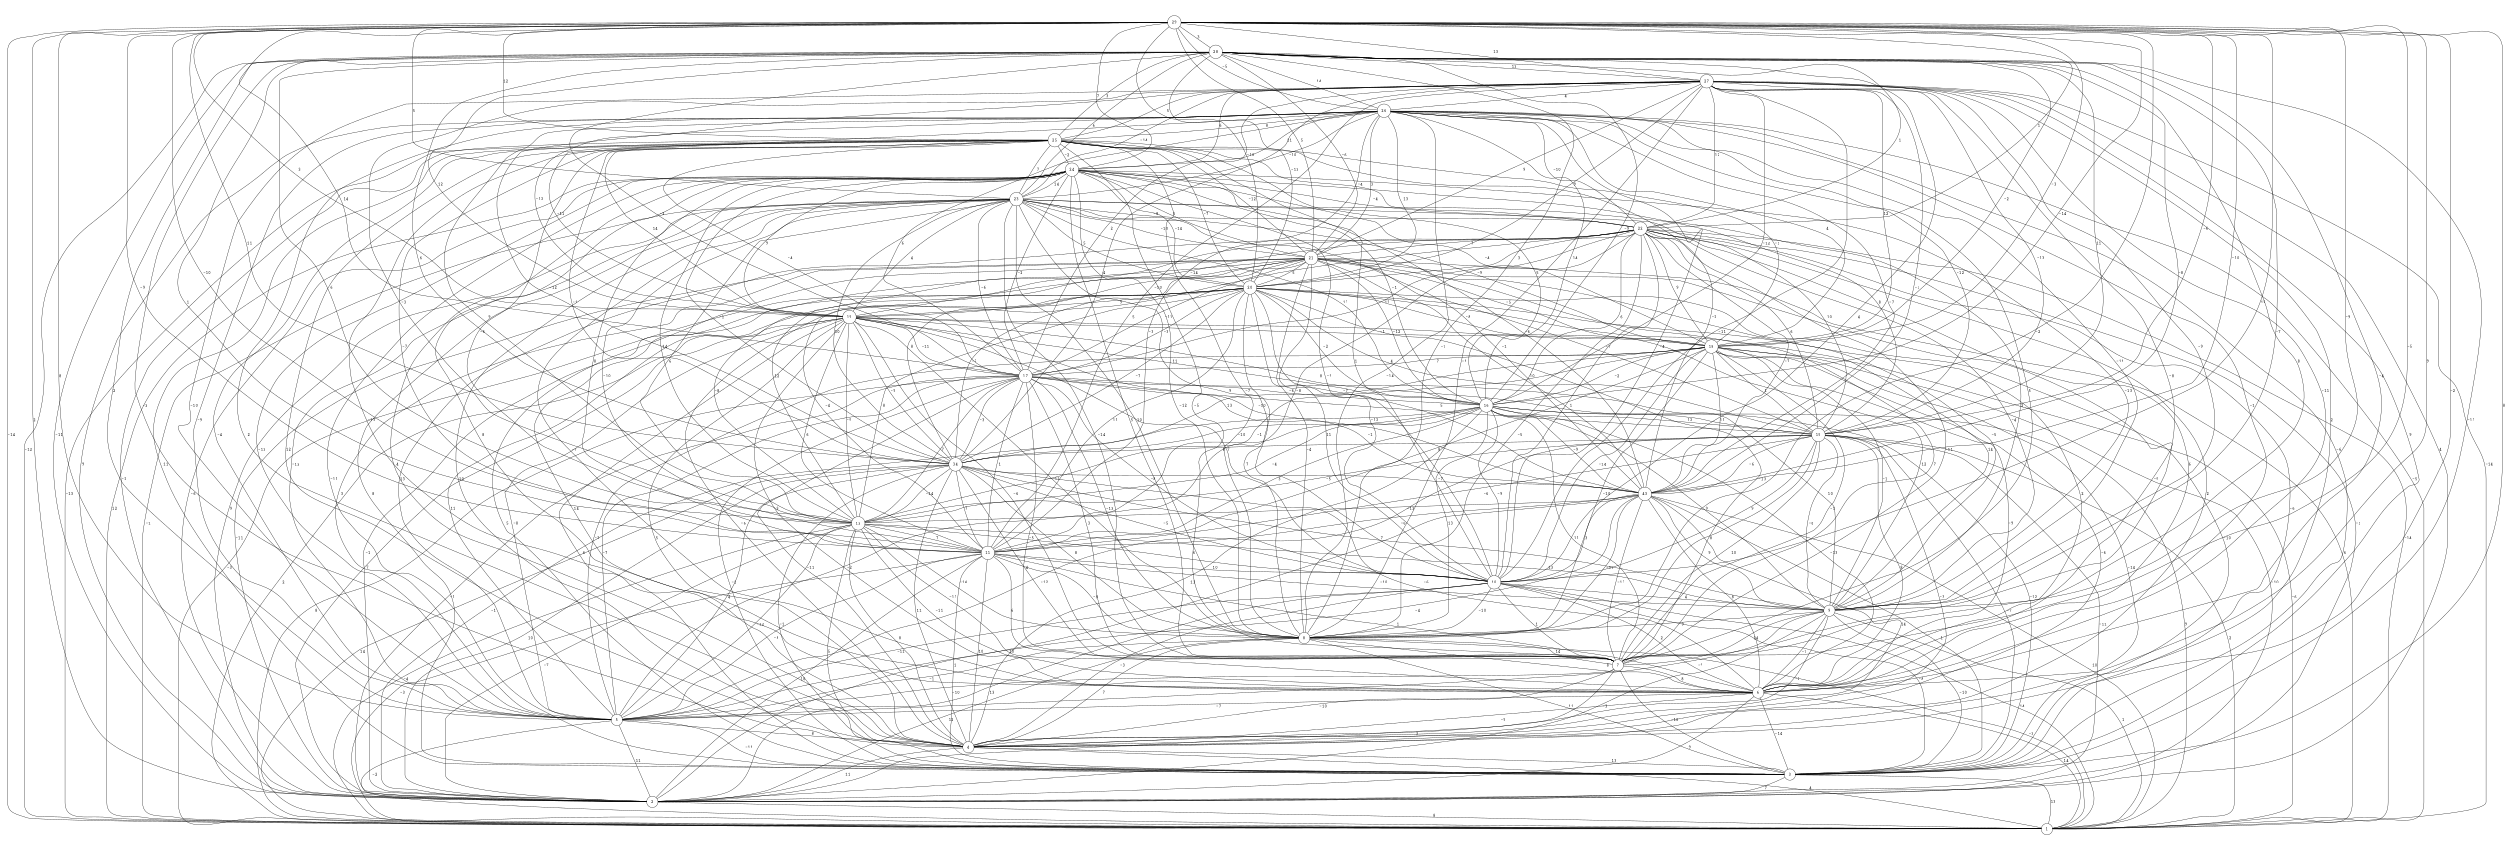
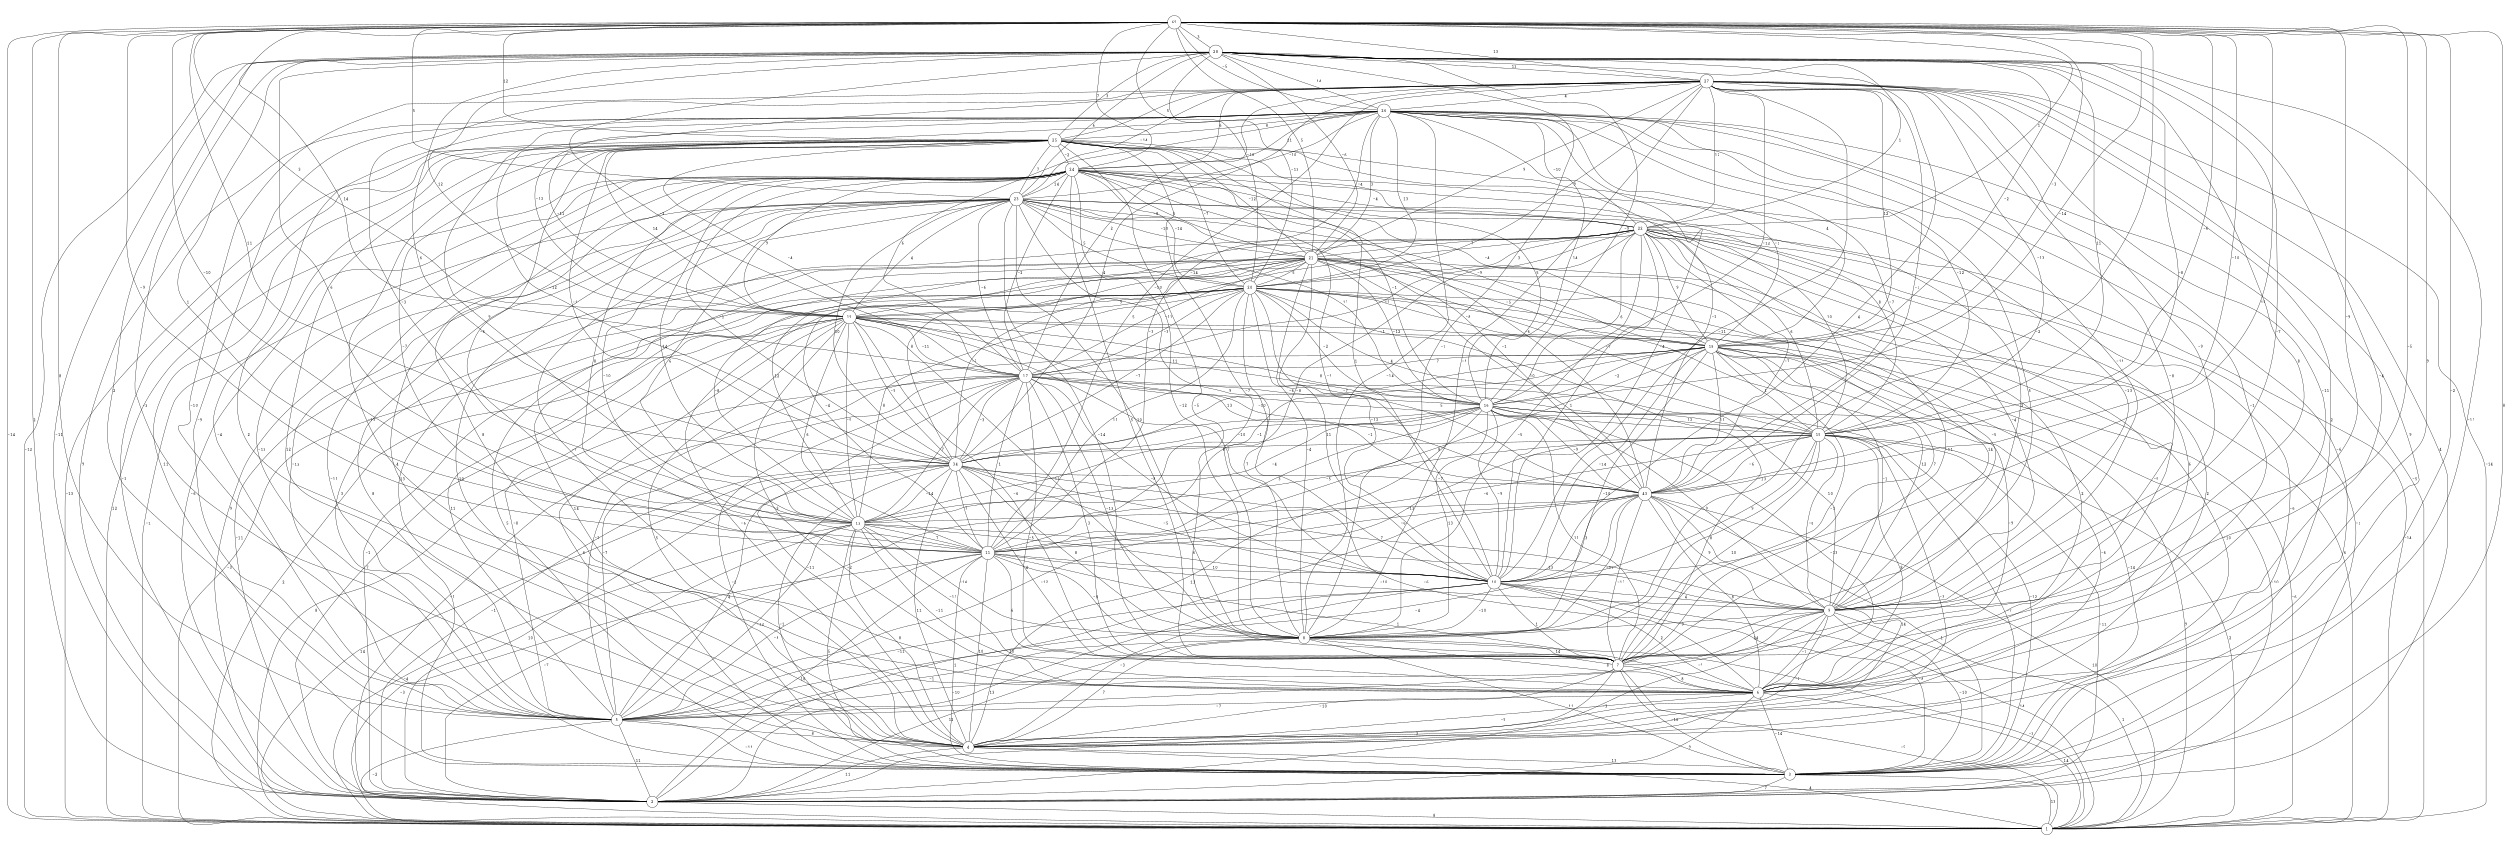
(1174, 22) -> (1174, 22)
none -> (1850, 743)
